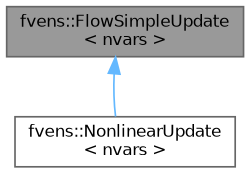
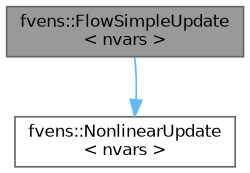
(114, 95) -> (136, 78)
